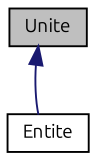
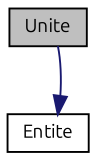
(36, 90) -> (61, 71)
